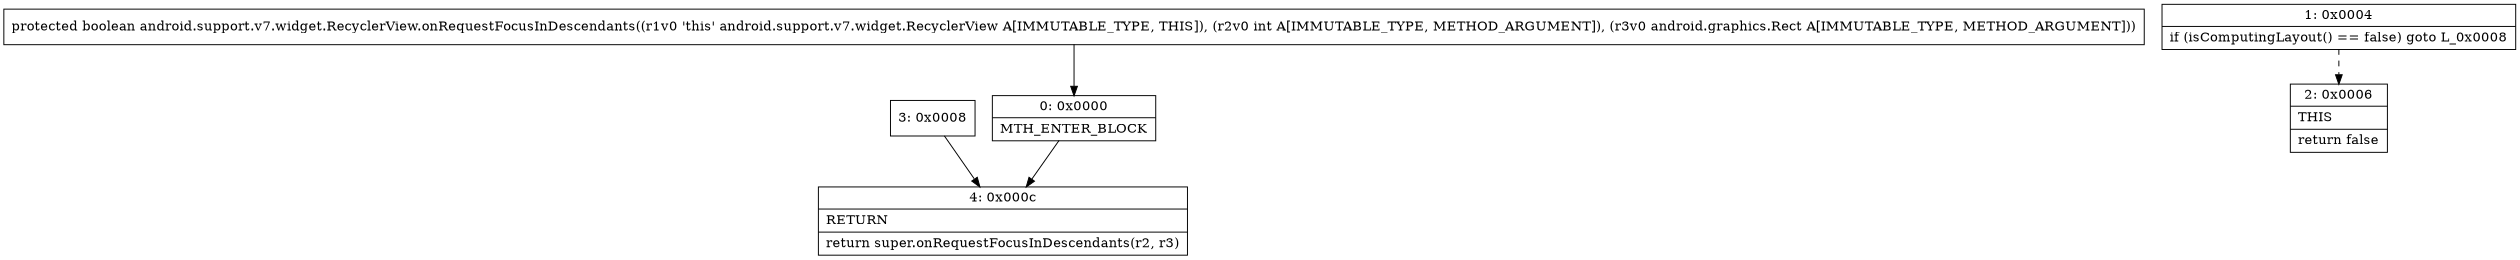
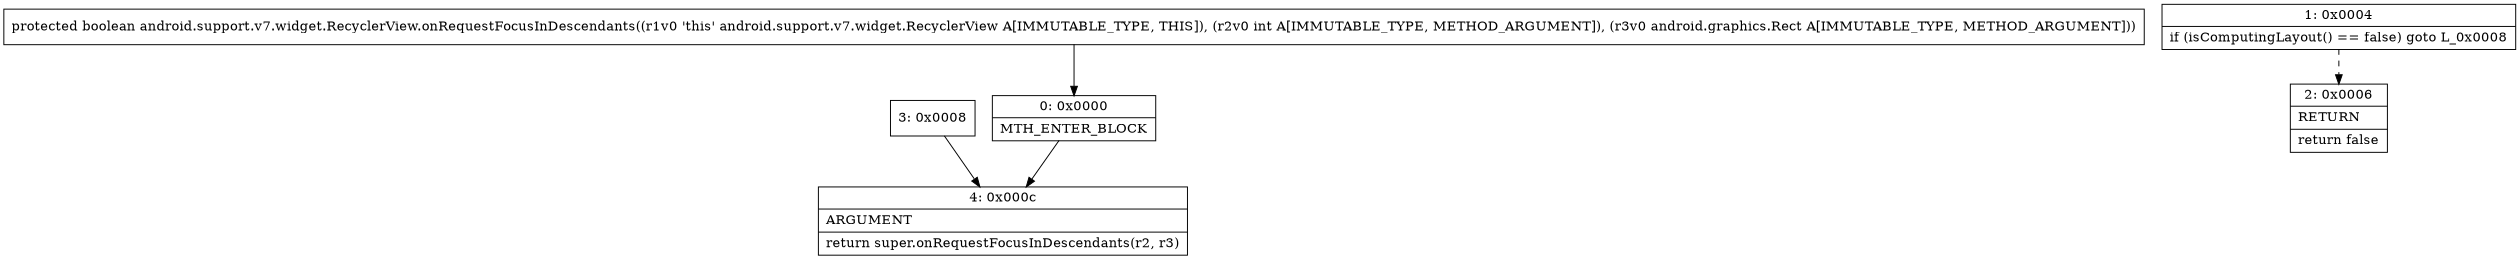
(2316, 117) -> (2329, 117)
(857, 220) -> (869, 220)
